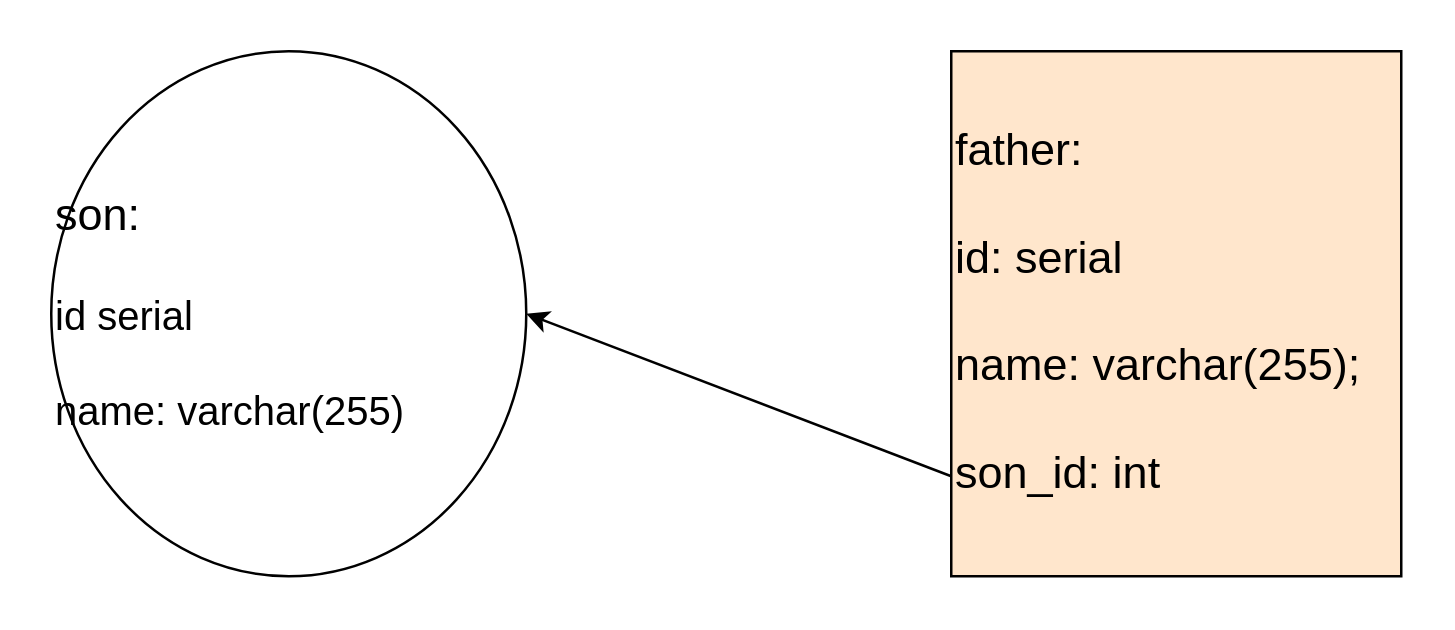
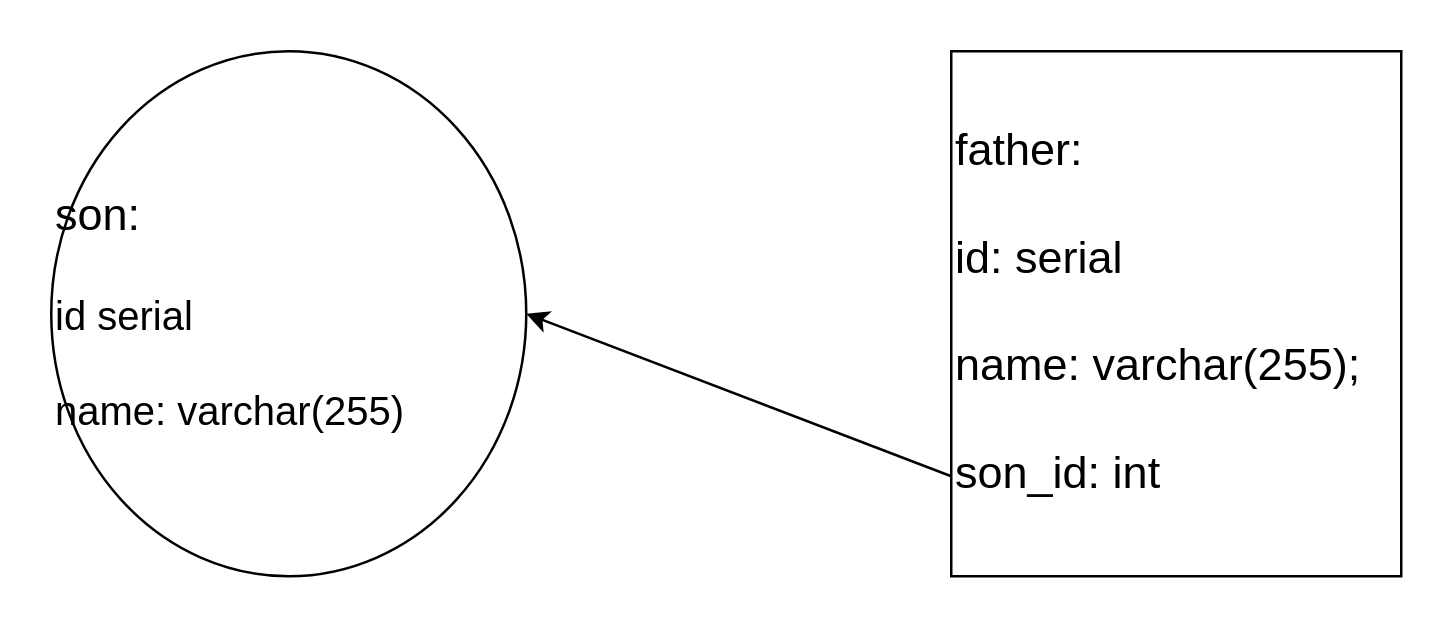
(1176, 314) -> (1176, 314)
